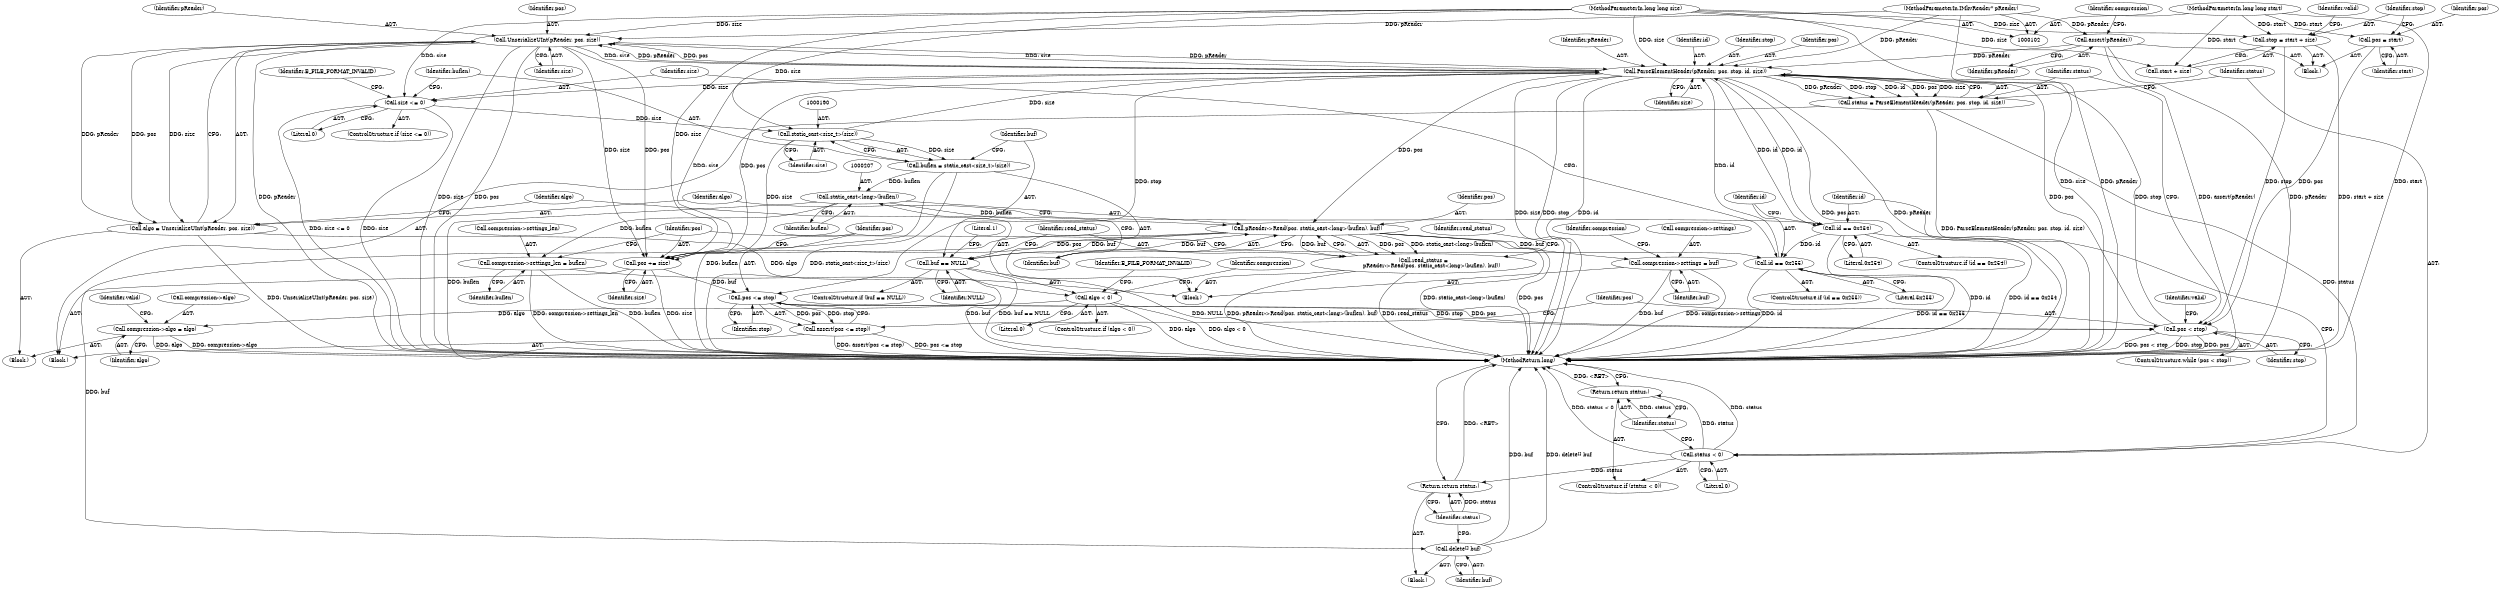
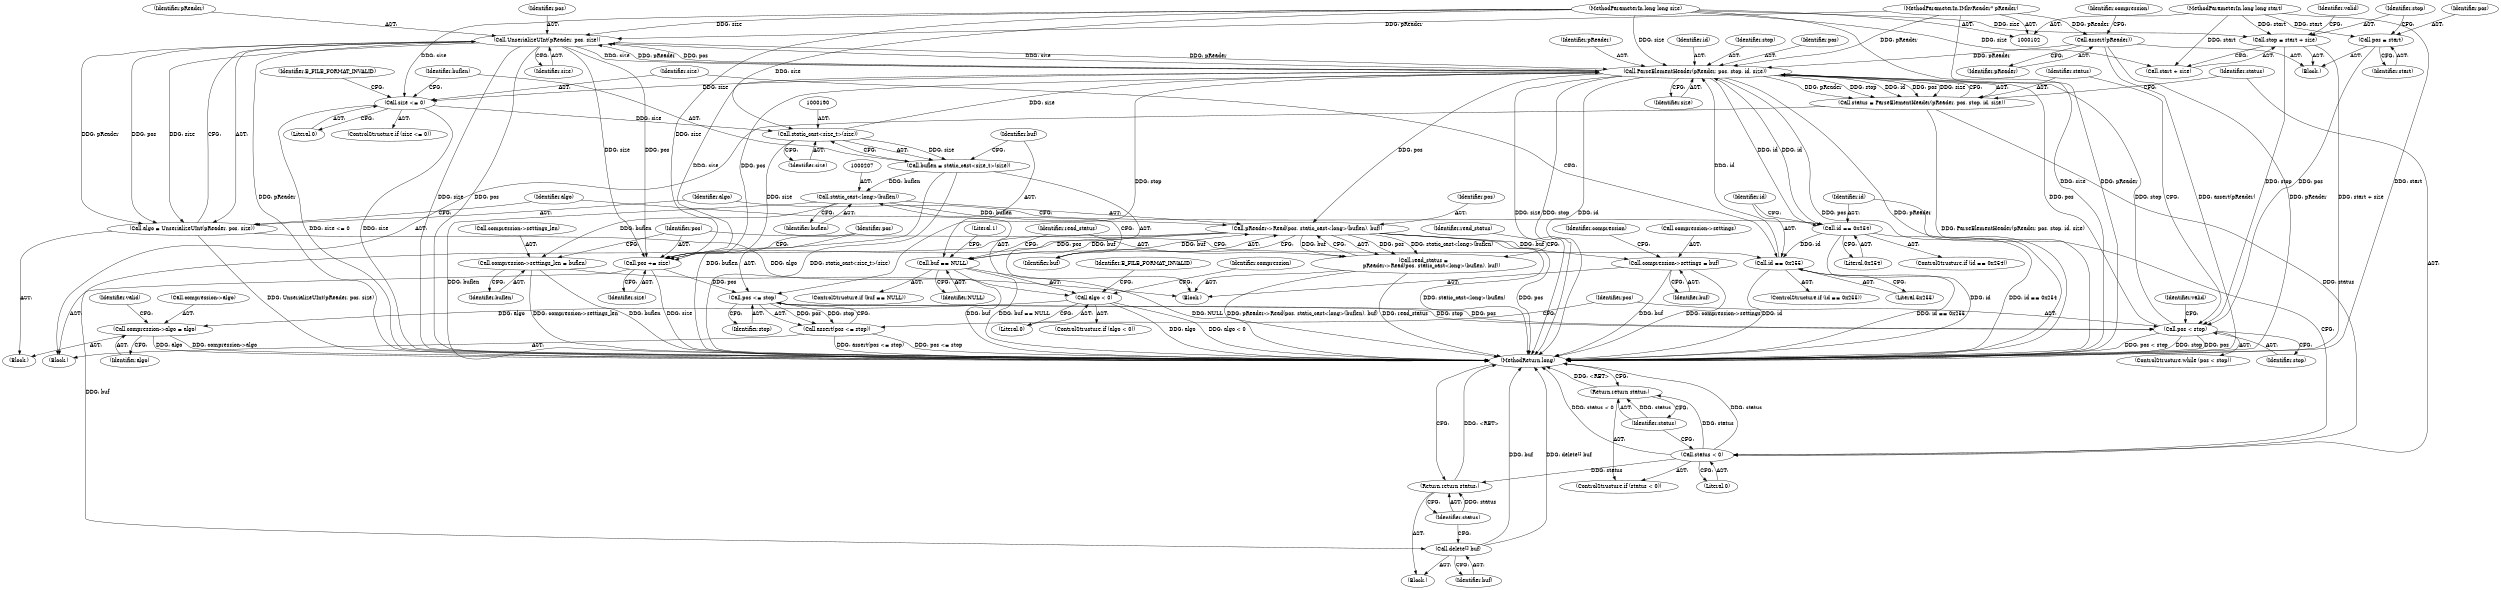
(724, 282) -> (724, 282)
